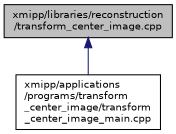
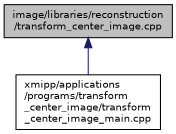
(88, 21) -> (88, 21)
